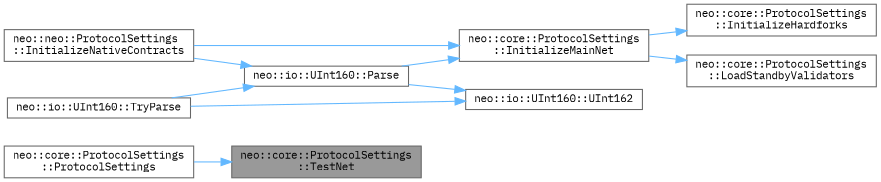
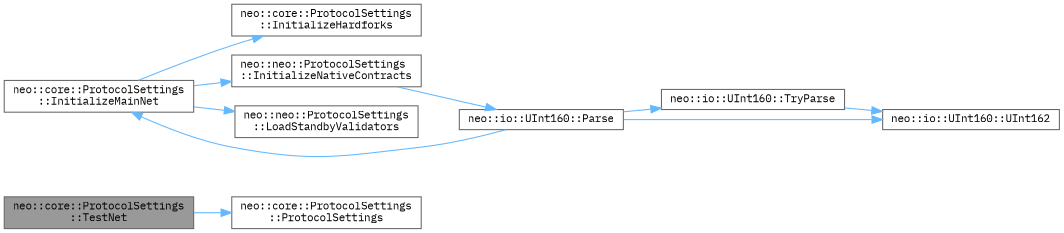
(321, 46) -> (208, 84)
(782, 71) -> (326, 122)
(208, 93) -> (637, 111)
(207, 162) -> (207, 213)
